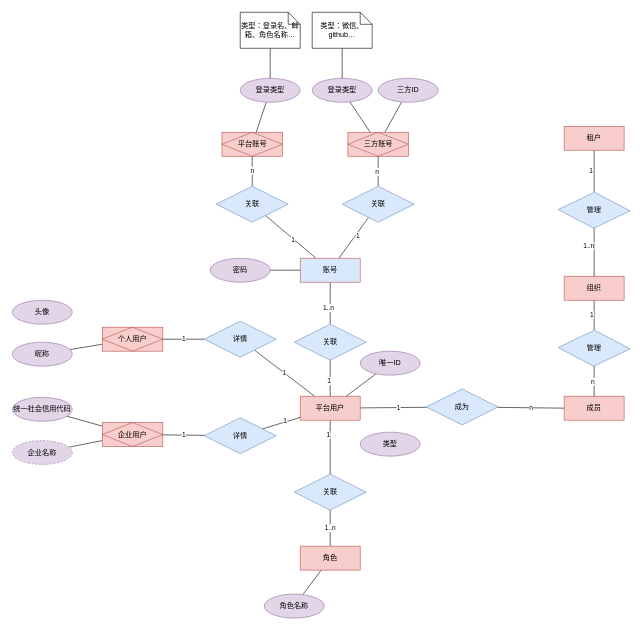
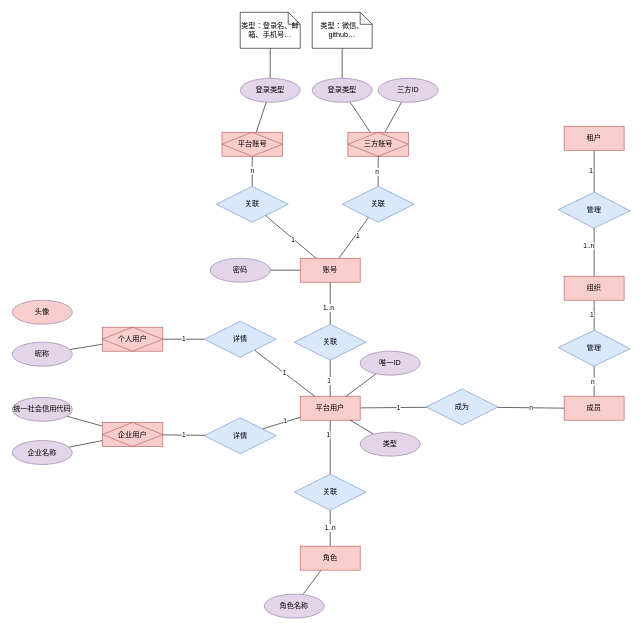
(270, 30) -> (270, 30)
(330, 270) -> (330, 270)
(42, 312) -> (42, 312)
none -> (362, 428)
(42, 453) -> (42, 453)
